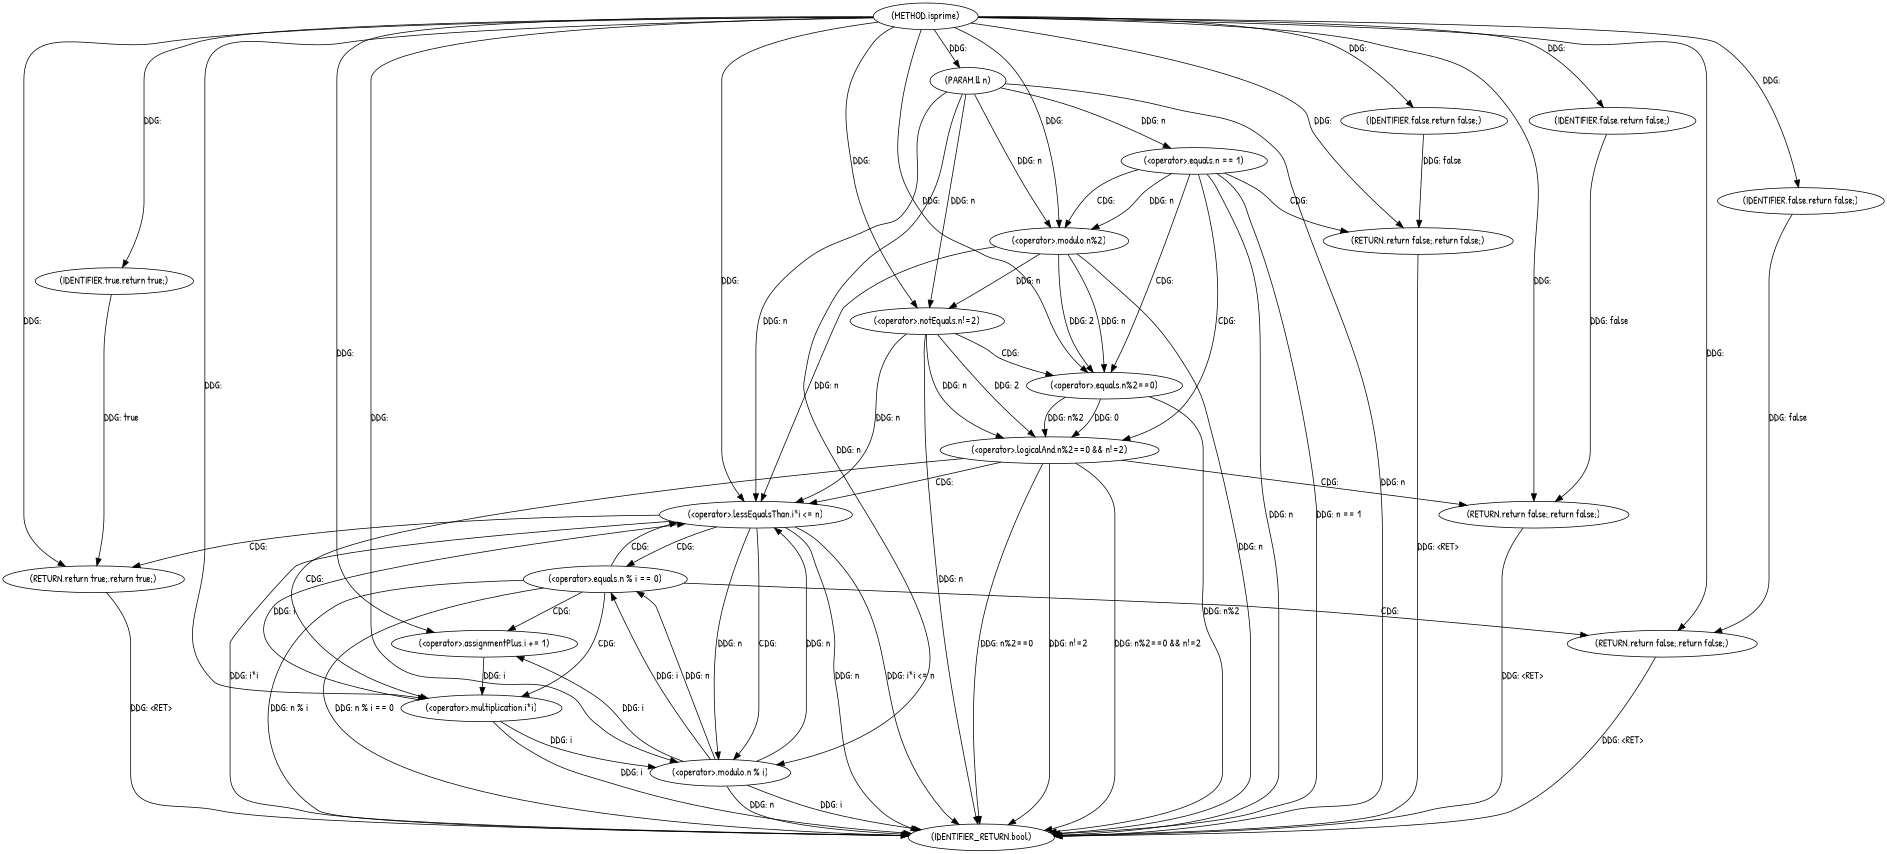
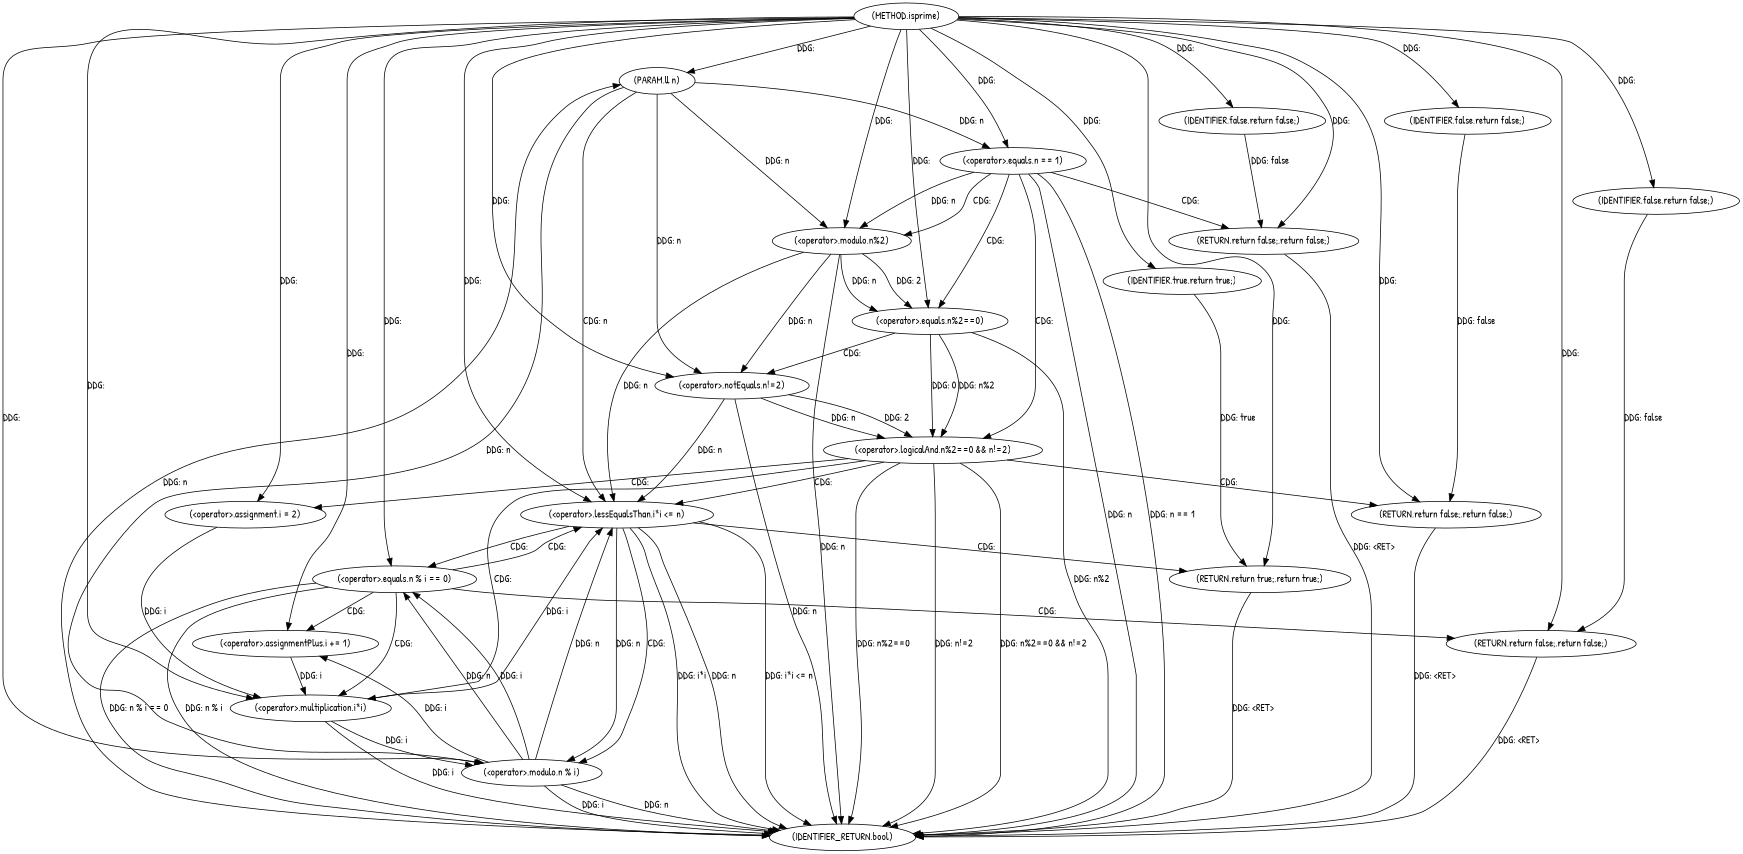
none -> (385, 74)
none -> (967, 81)
(776, 321) -> (596, 321)
(999, 358) -> (835, 352)
(1380, 481) -> (62, 605)
none -> (245, 515)
